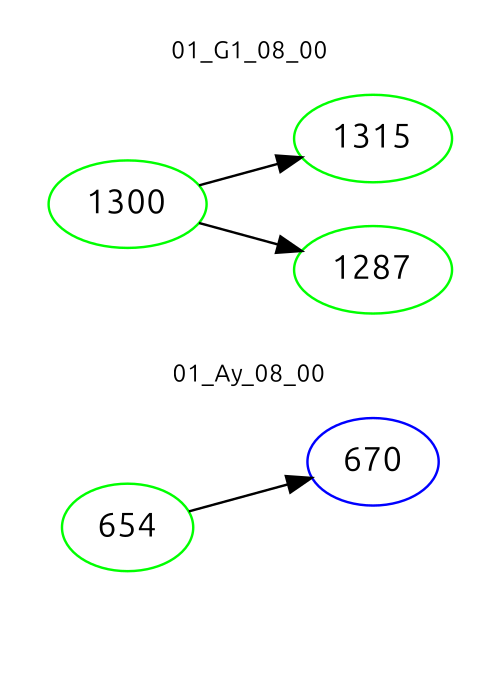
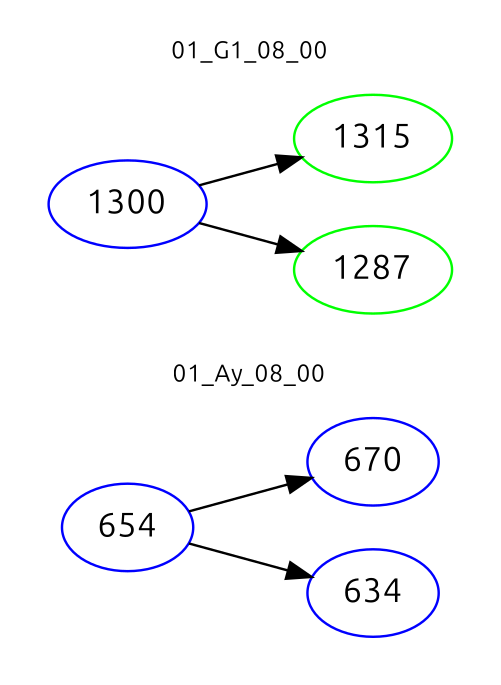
(128, 204) -> (128, 204)
(128, 527) -> (128, 527)
none -> (373, 593)
